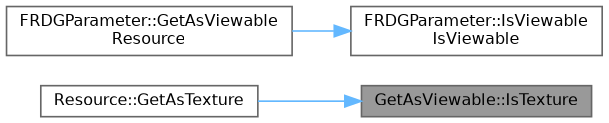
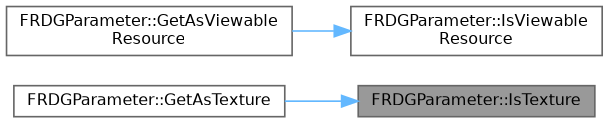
(477, 31) -> (477, 31)
(149, 101) -> (149, 101)
(477, 101) -> (477, 101)
